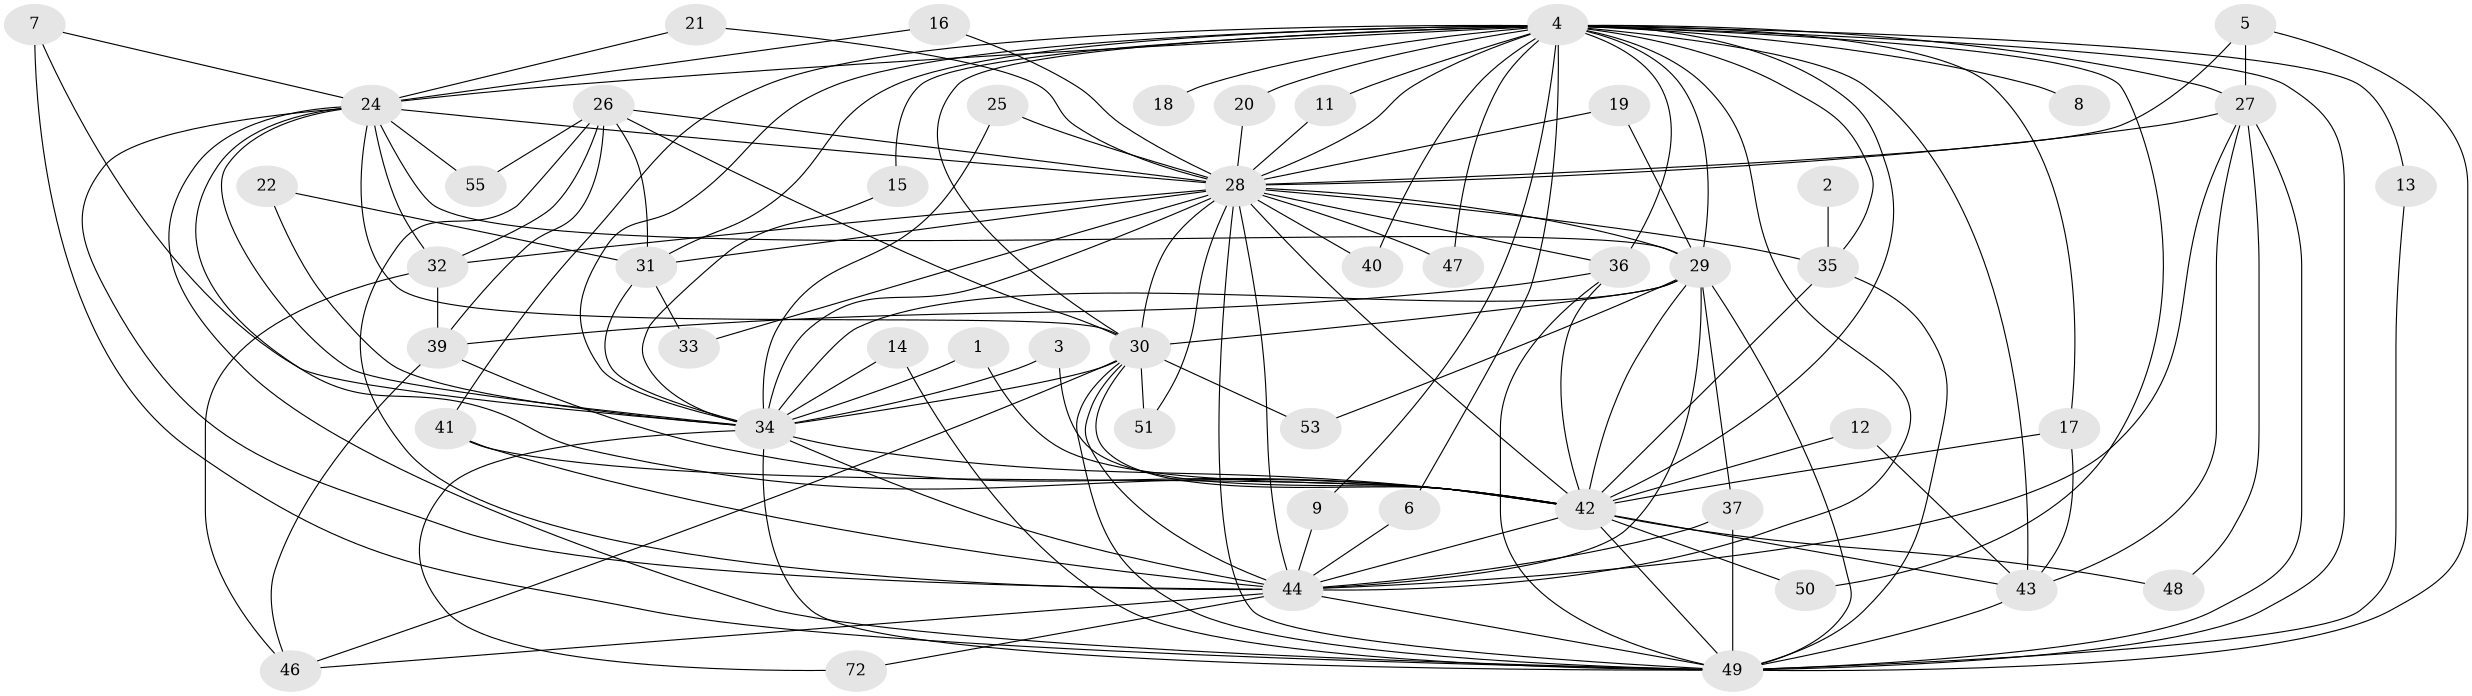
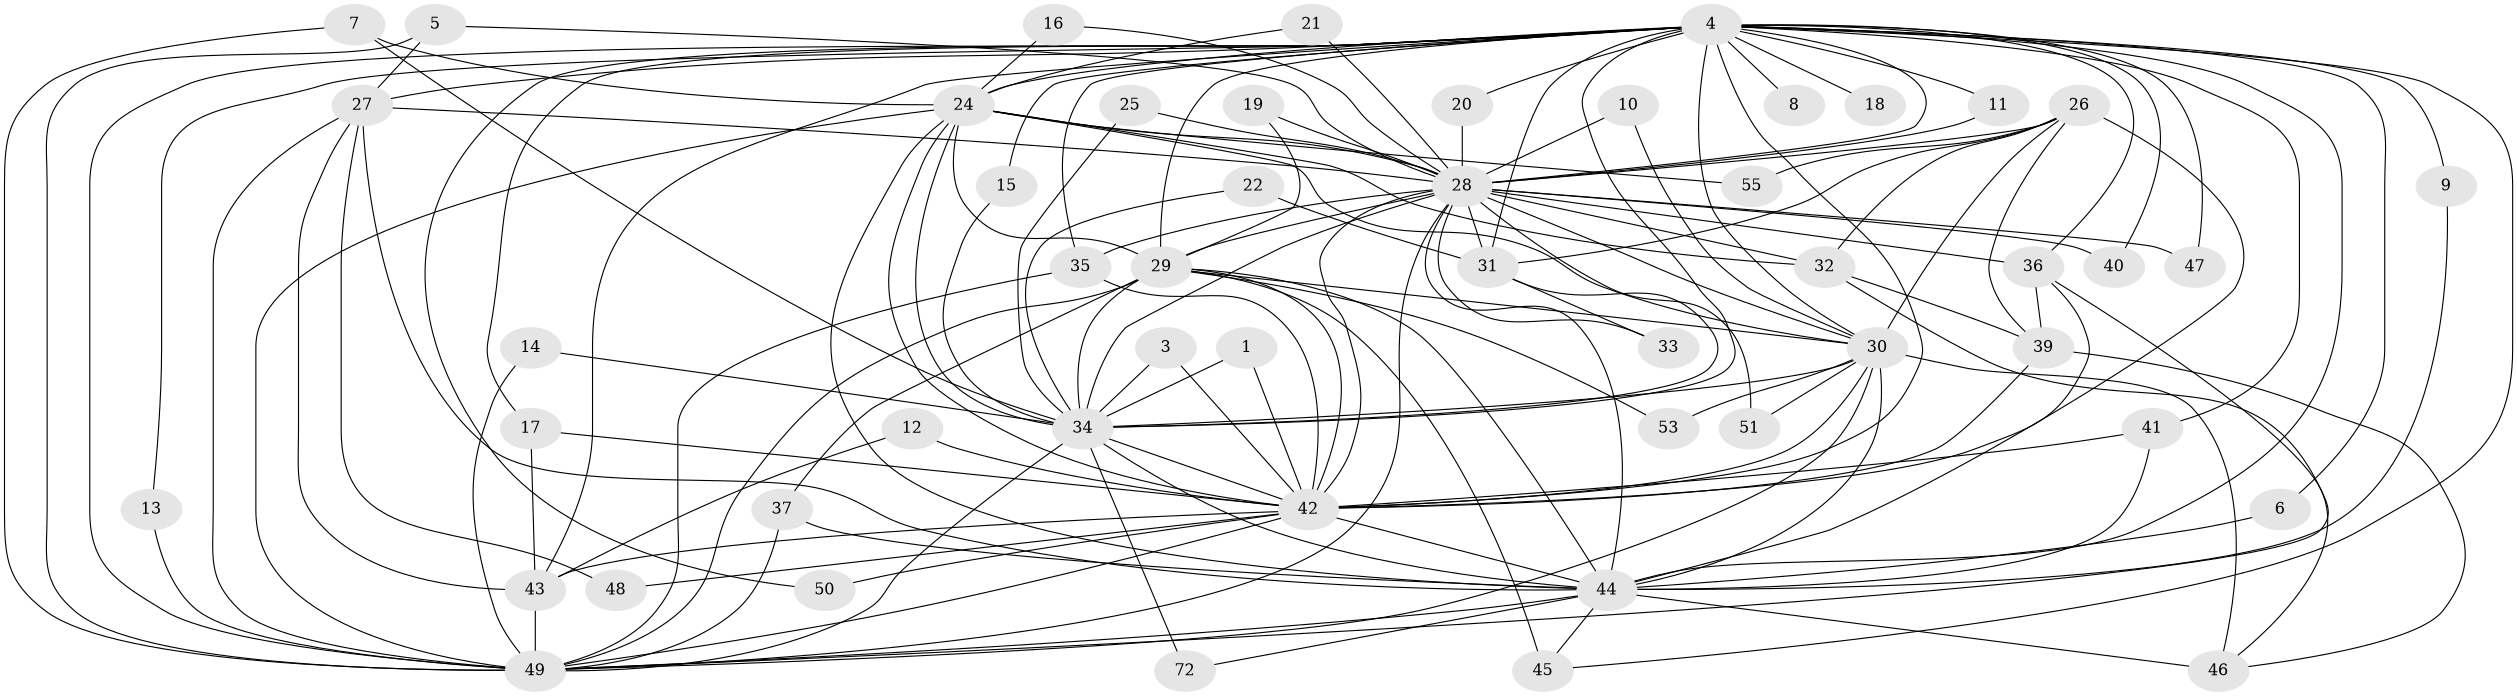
none -> (1628, 105)
(1828, 186) -> none
none -> (1543, 671)
